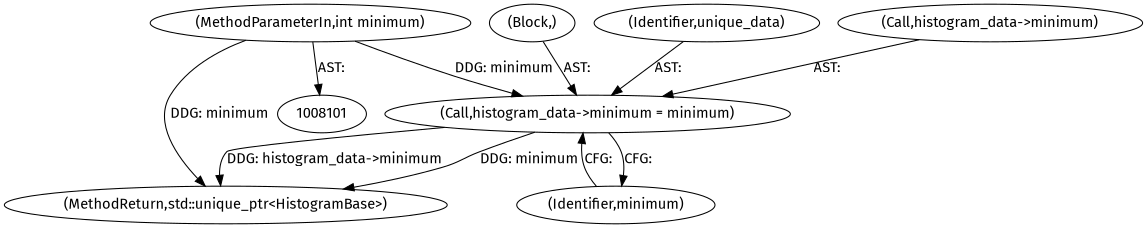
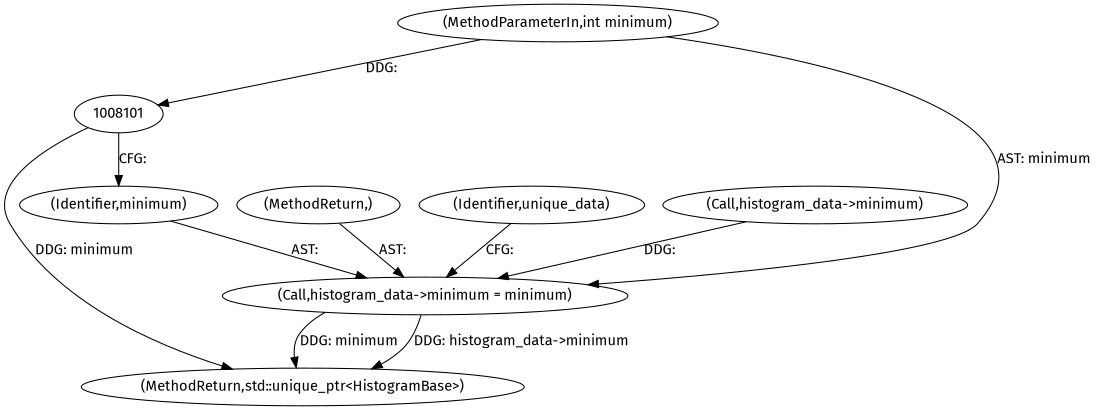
(532, 23) -> (318, 205)
(333, 69) -> (383, 69)
(504, 69) -> (1044, 159)
(670, 69) -> (502, 250)
(829, 69) -> (662, 250)
(171, 95) -> (48, 271)
(621, 152) -> (119, 154)
(601, 159) -> (307, 250)
